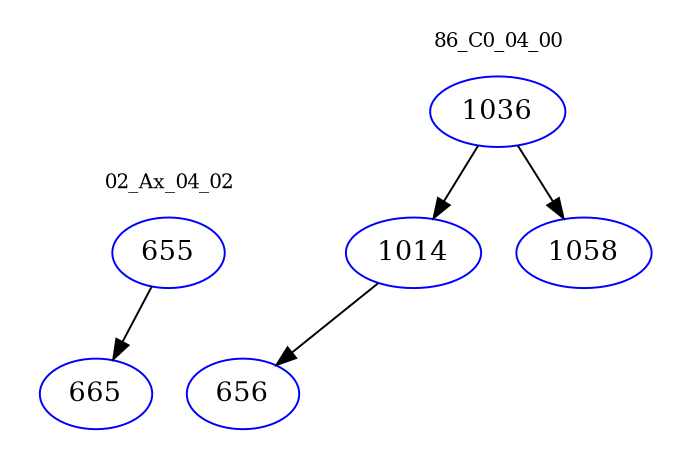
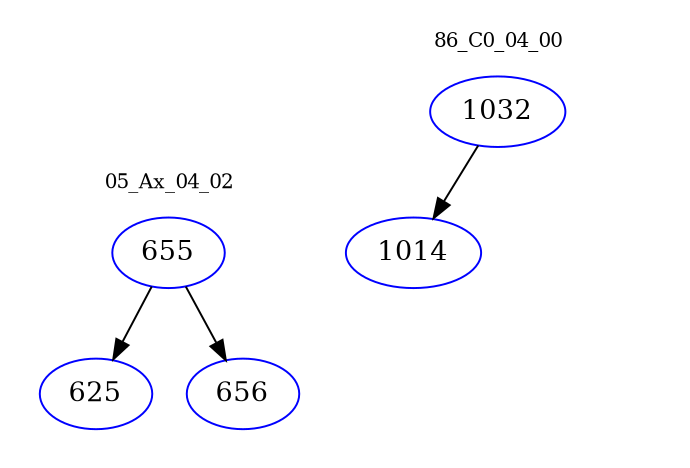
(498, 112) -> (498, 112)
(170, 183) -> (170, 183)
(584, 253) -> none
(335, 318) -> (201, 315)
(96, 394) -> (96, 394)
